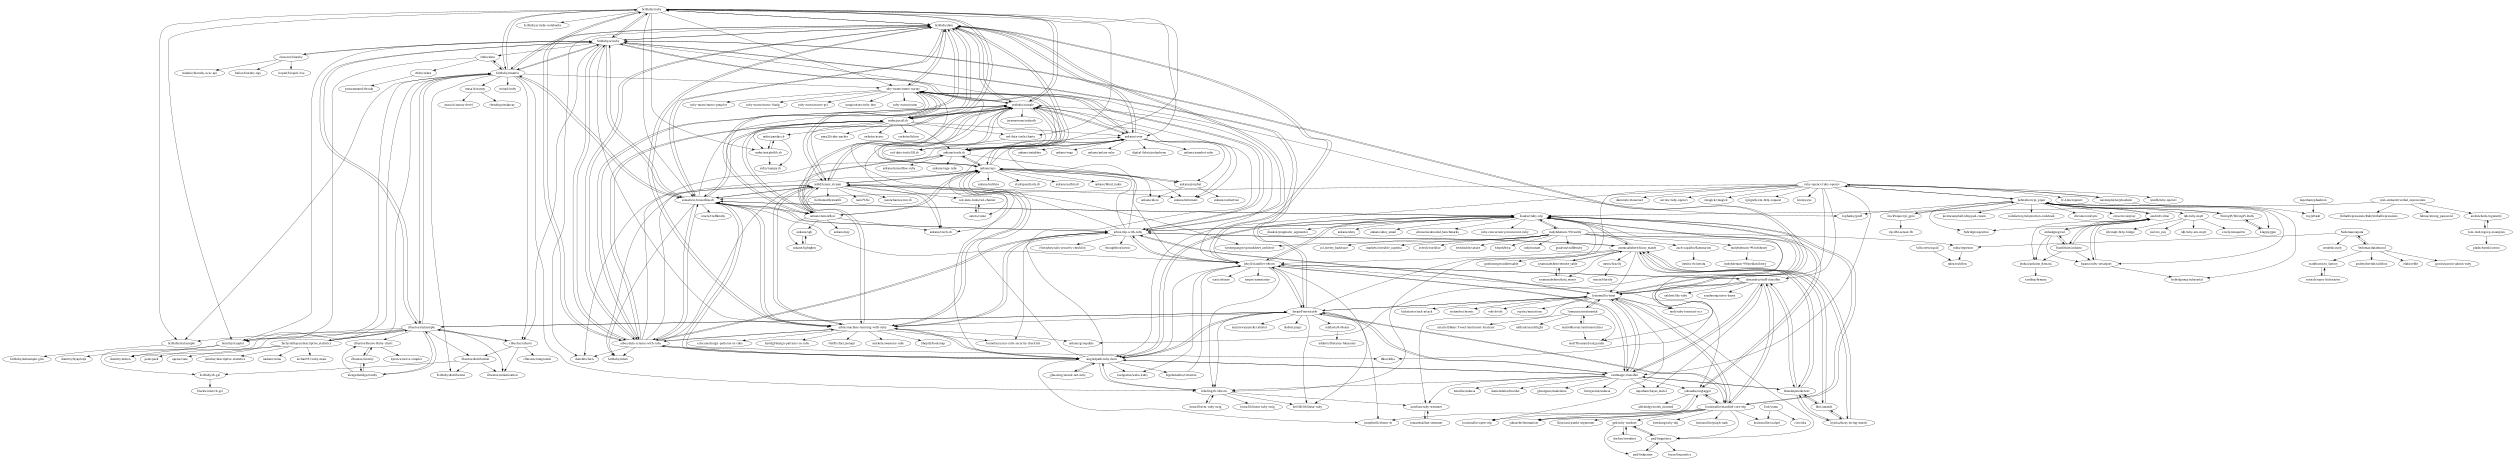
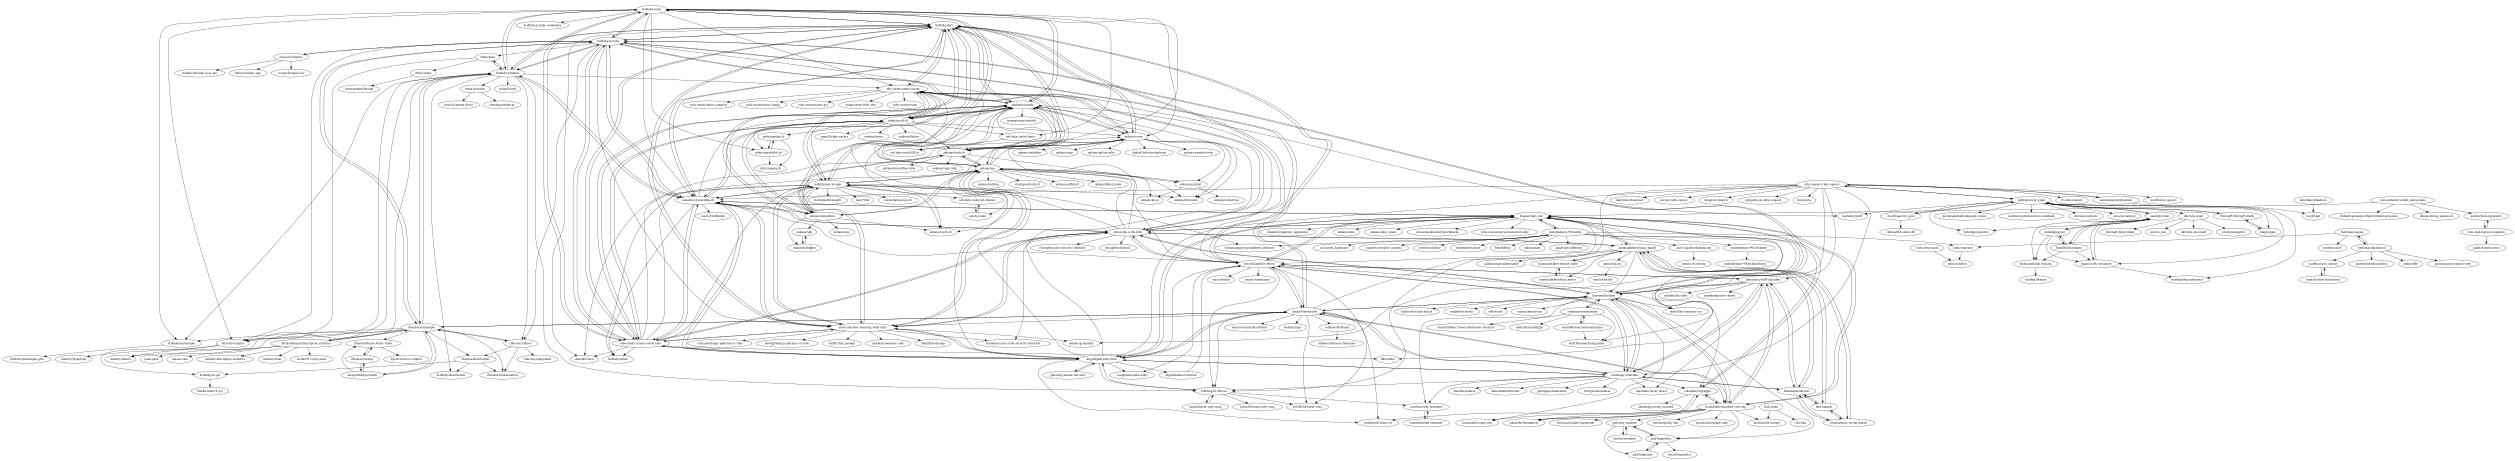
(1901, 232) -> (1901, 232)
